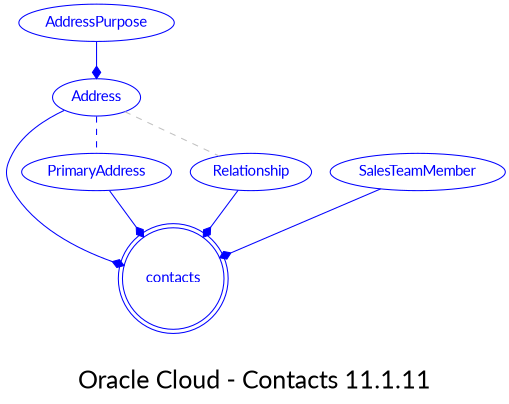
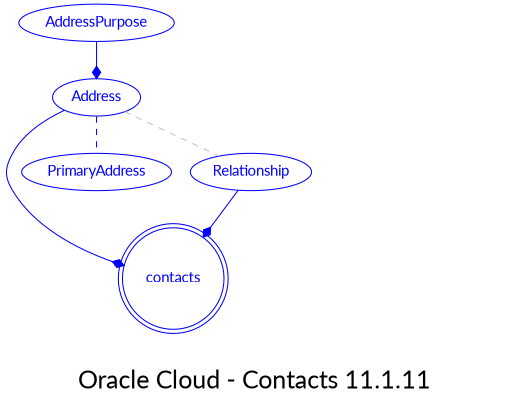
(418, 172) -> none
(123, 209) -> none
